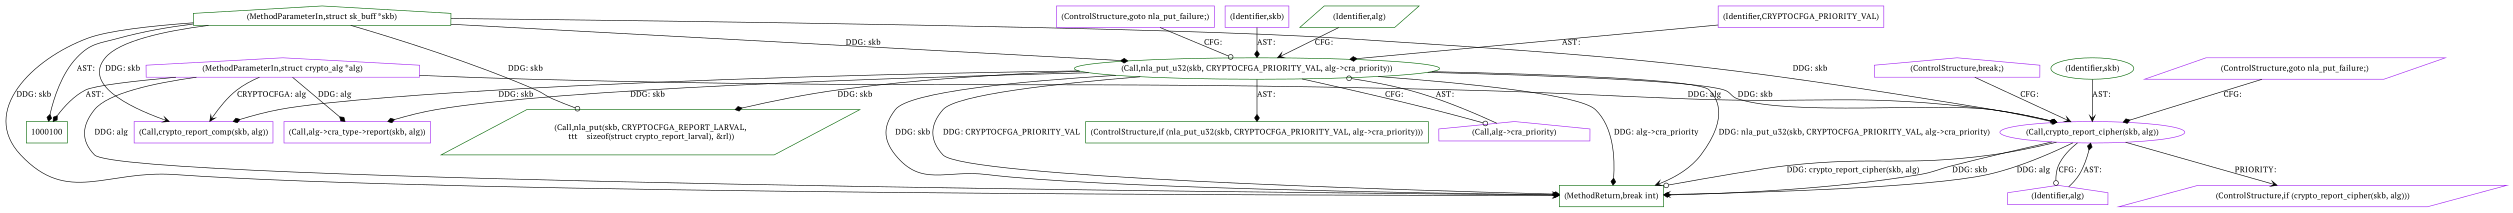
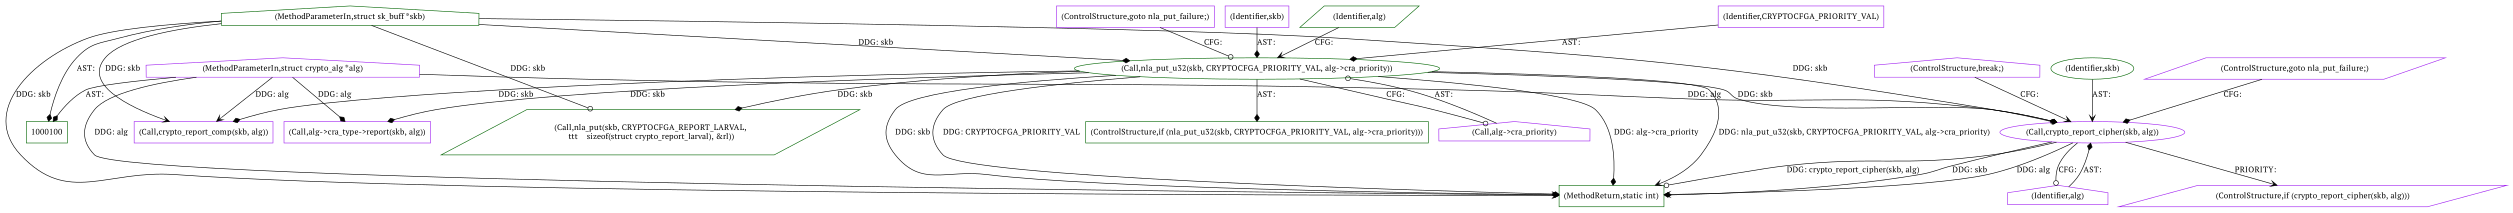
(272, 94) -> (272, 94)
(1611, 196) -> (1612, 196)
